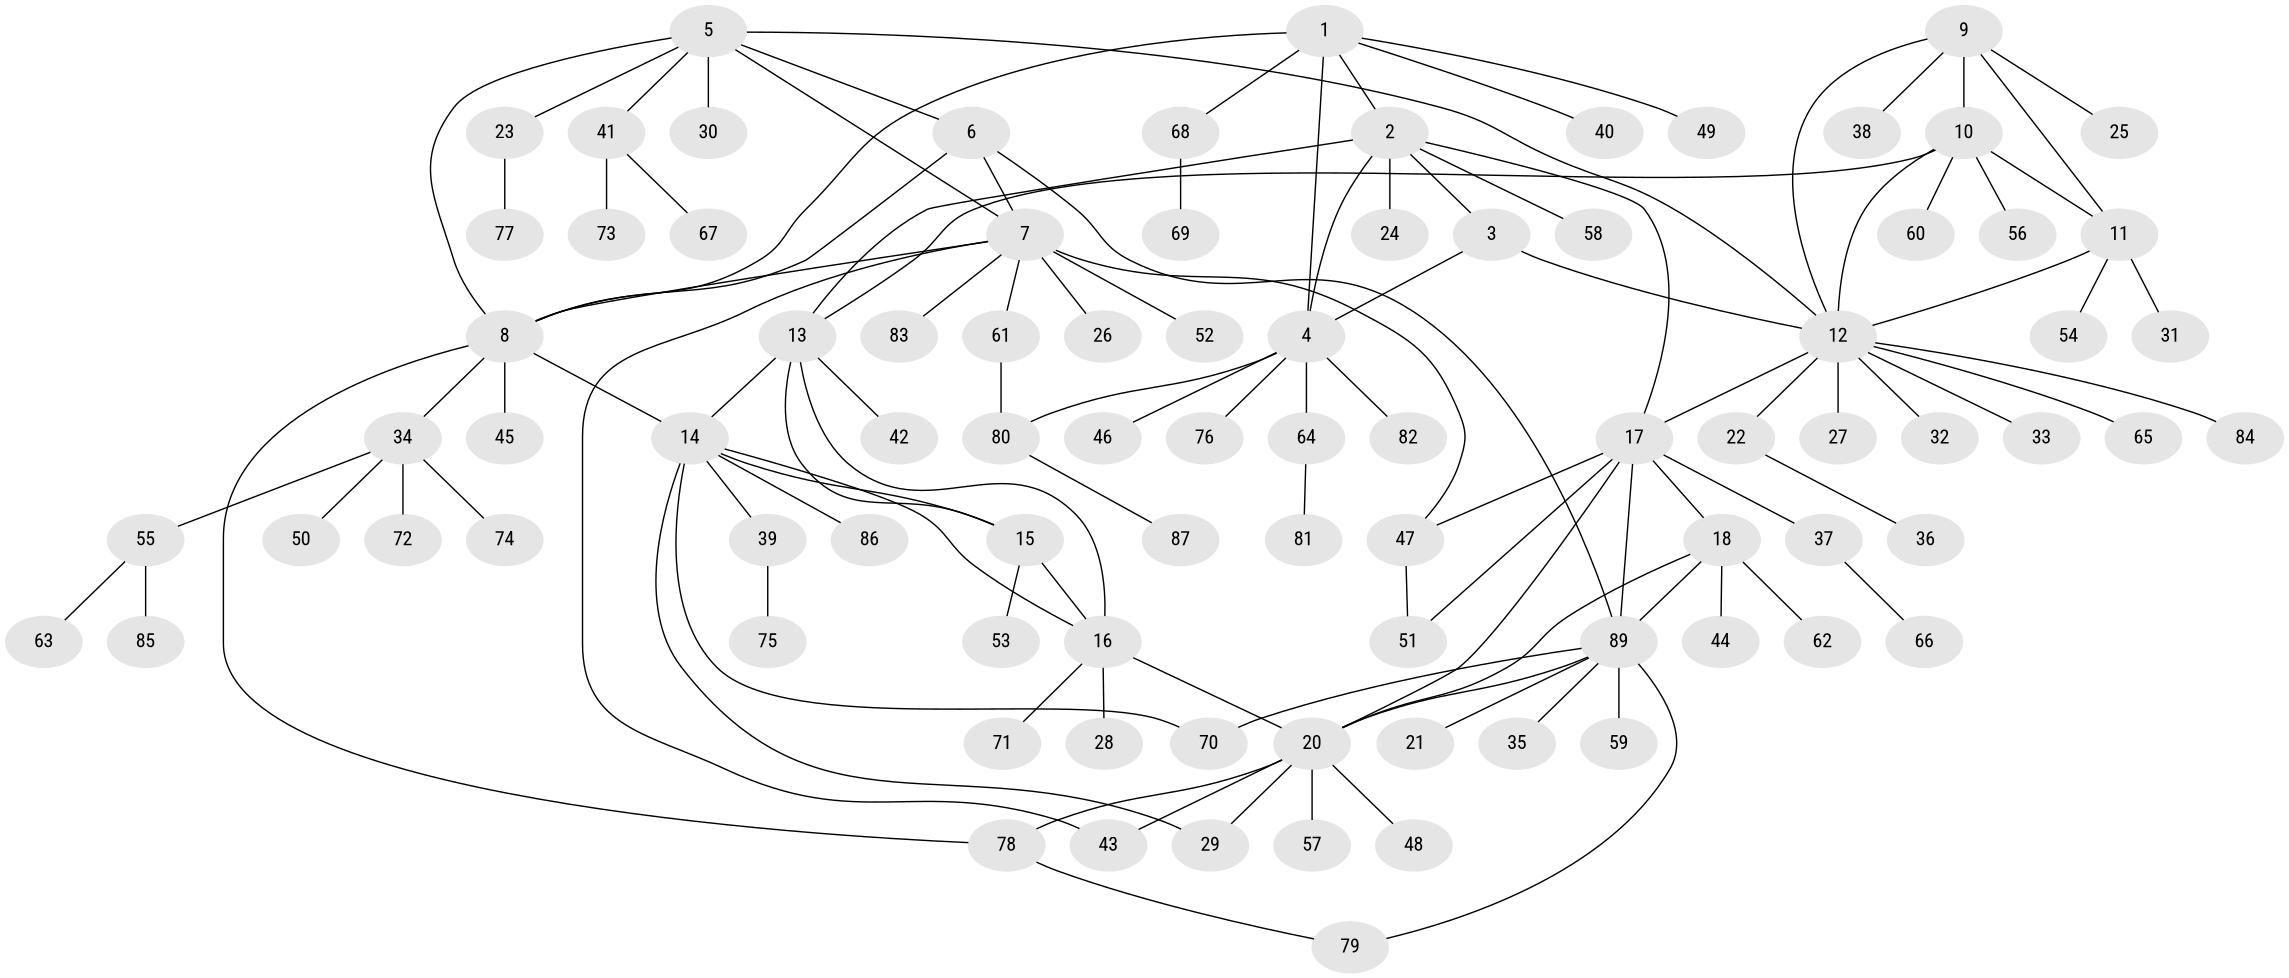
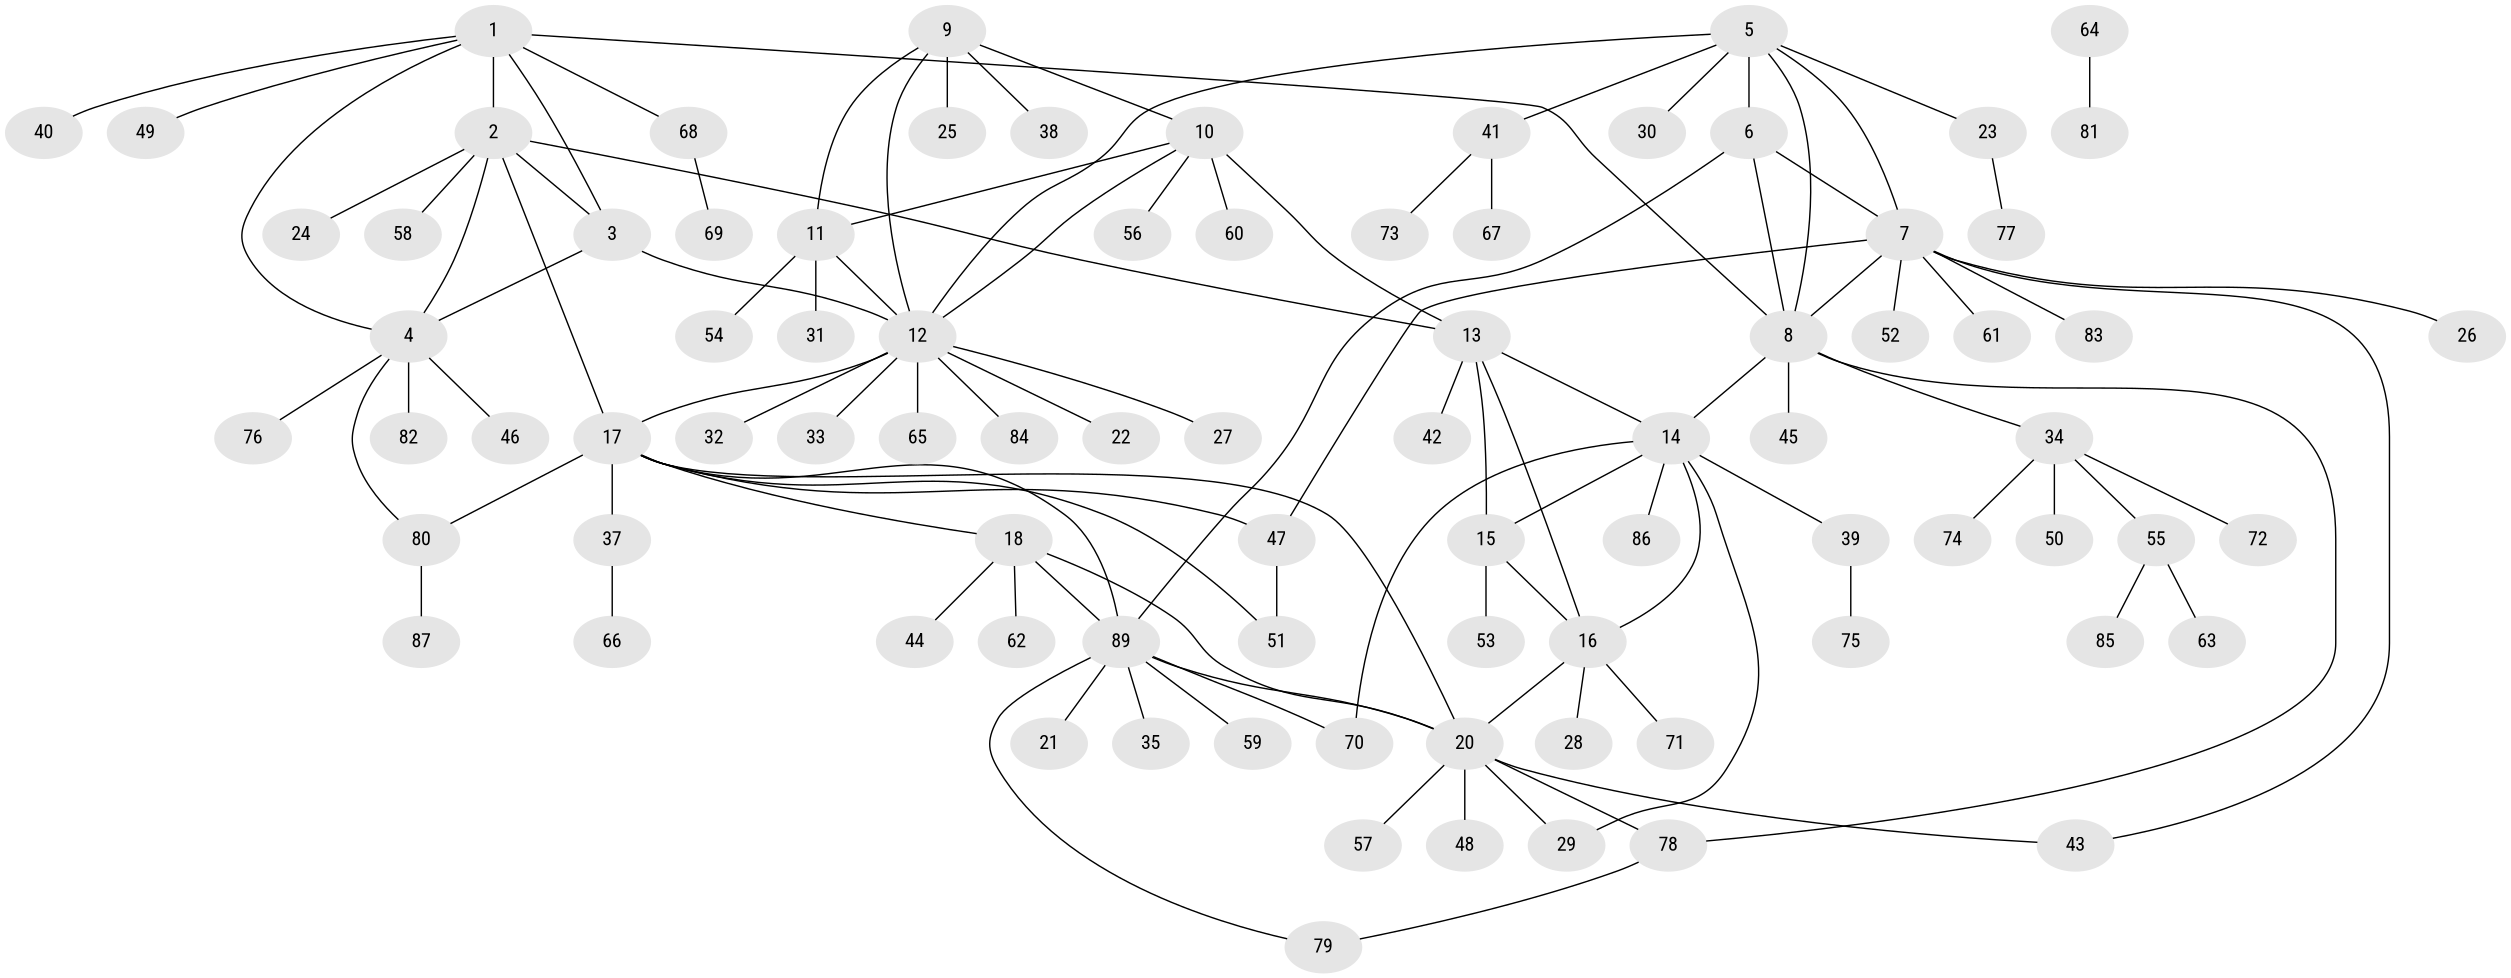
none -> (558, 131)
(1001, 388) -> (517, 489)
(1306, 388) -> none
(1926, 540) -> none
